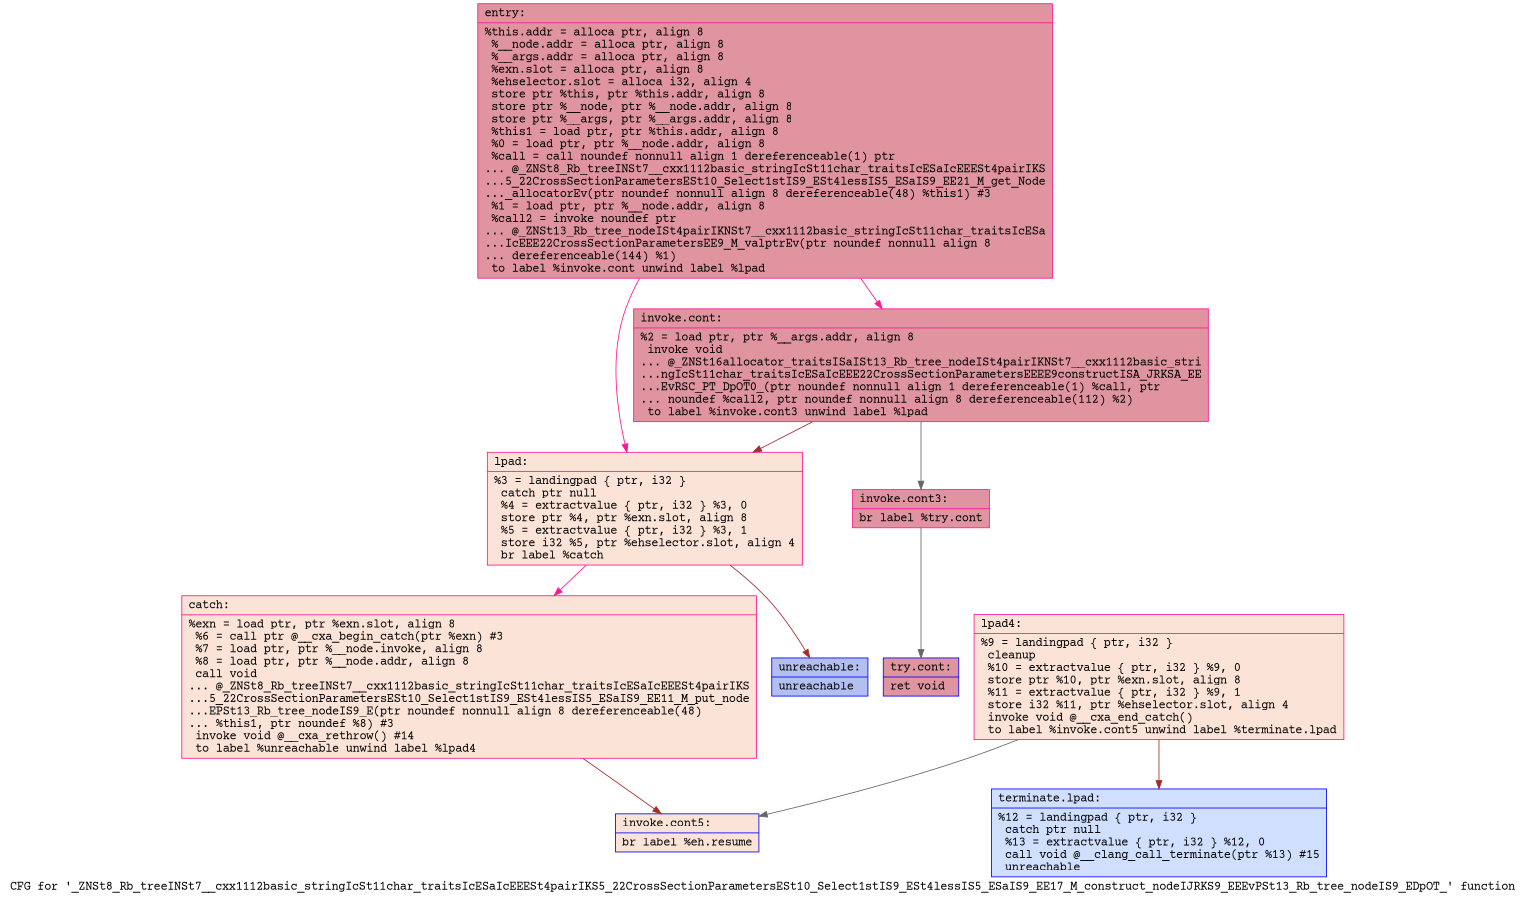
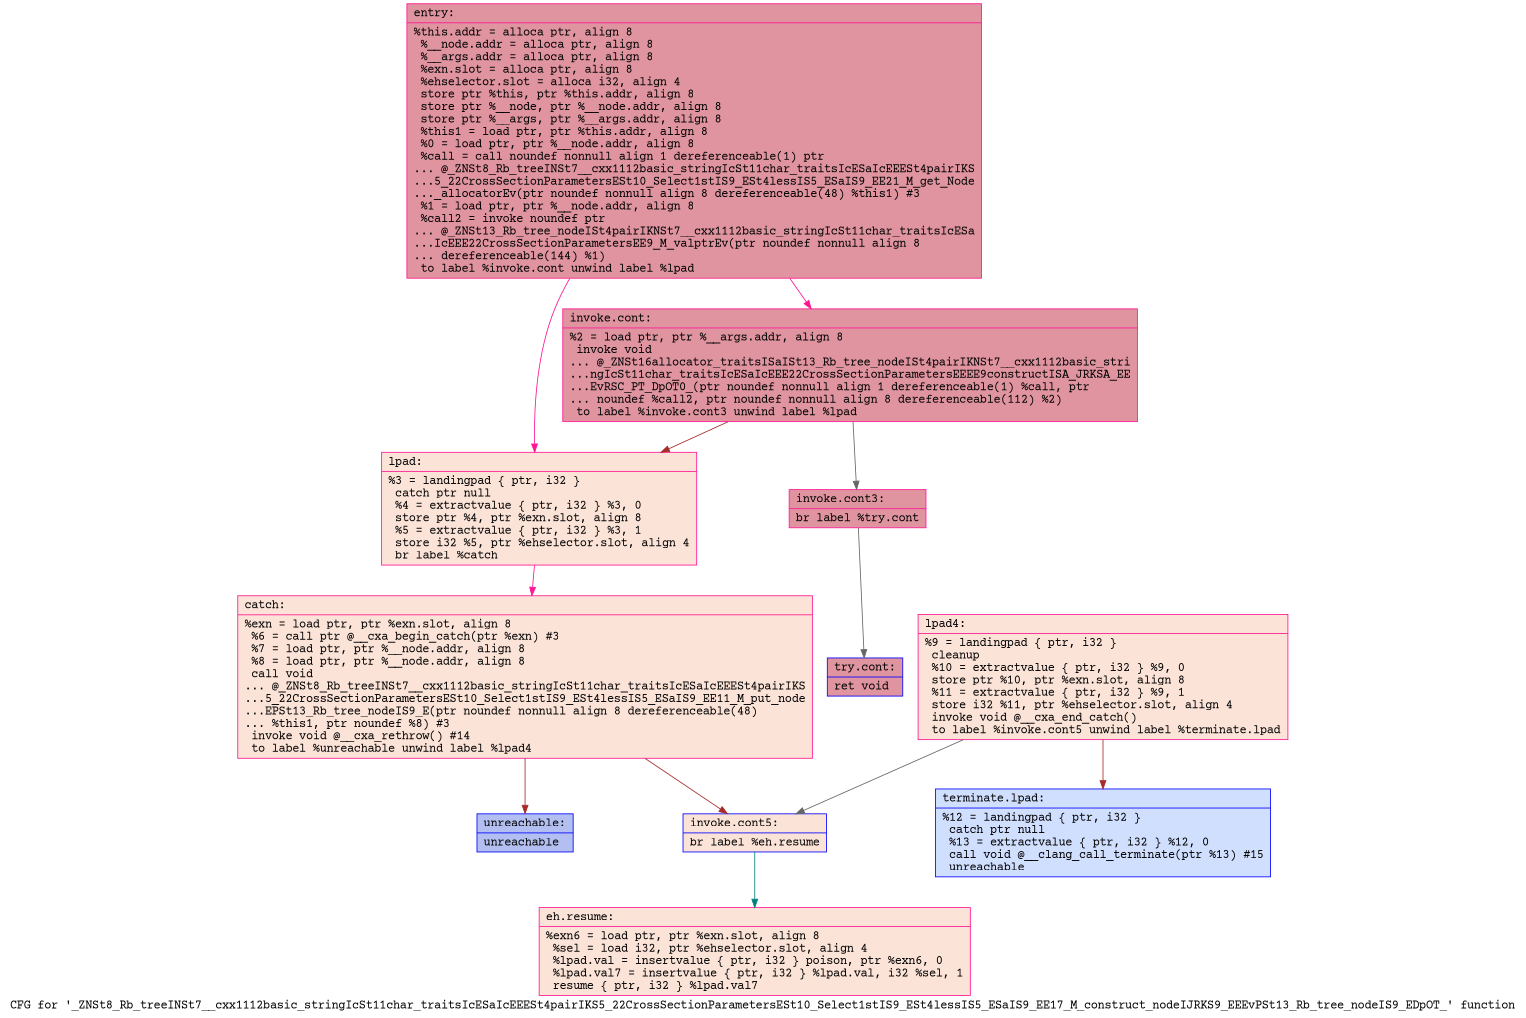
(772, 604) -> (525, 782)
(336, 649) -> (385, 649)
none -> (755, 951)
